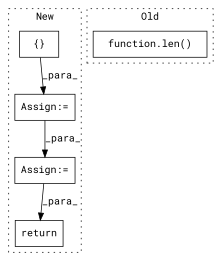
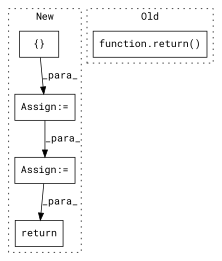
(150, 44) -> (150, 44)
